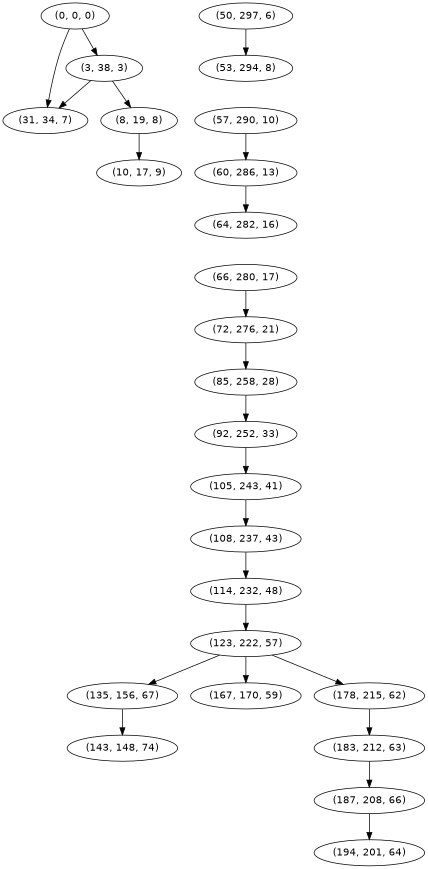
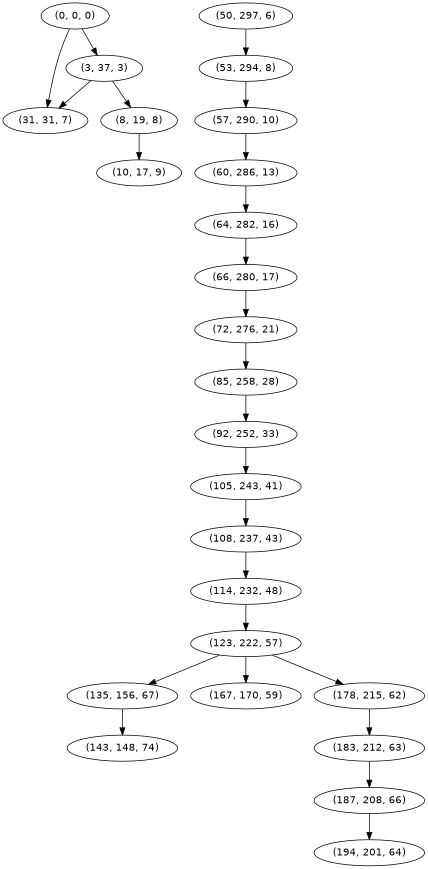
(104, 68) -> (104, 68)
none -> (246, 91)
(45, 121) -> (45, 121)
none -> (246, 248)
